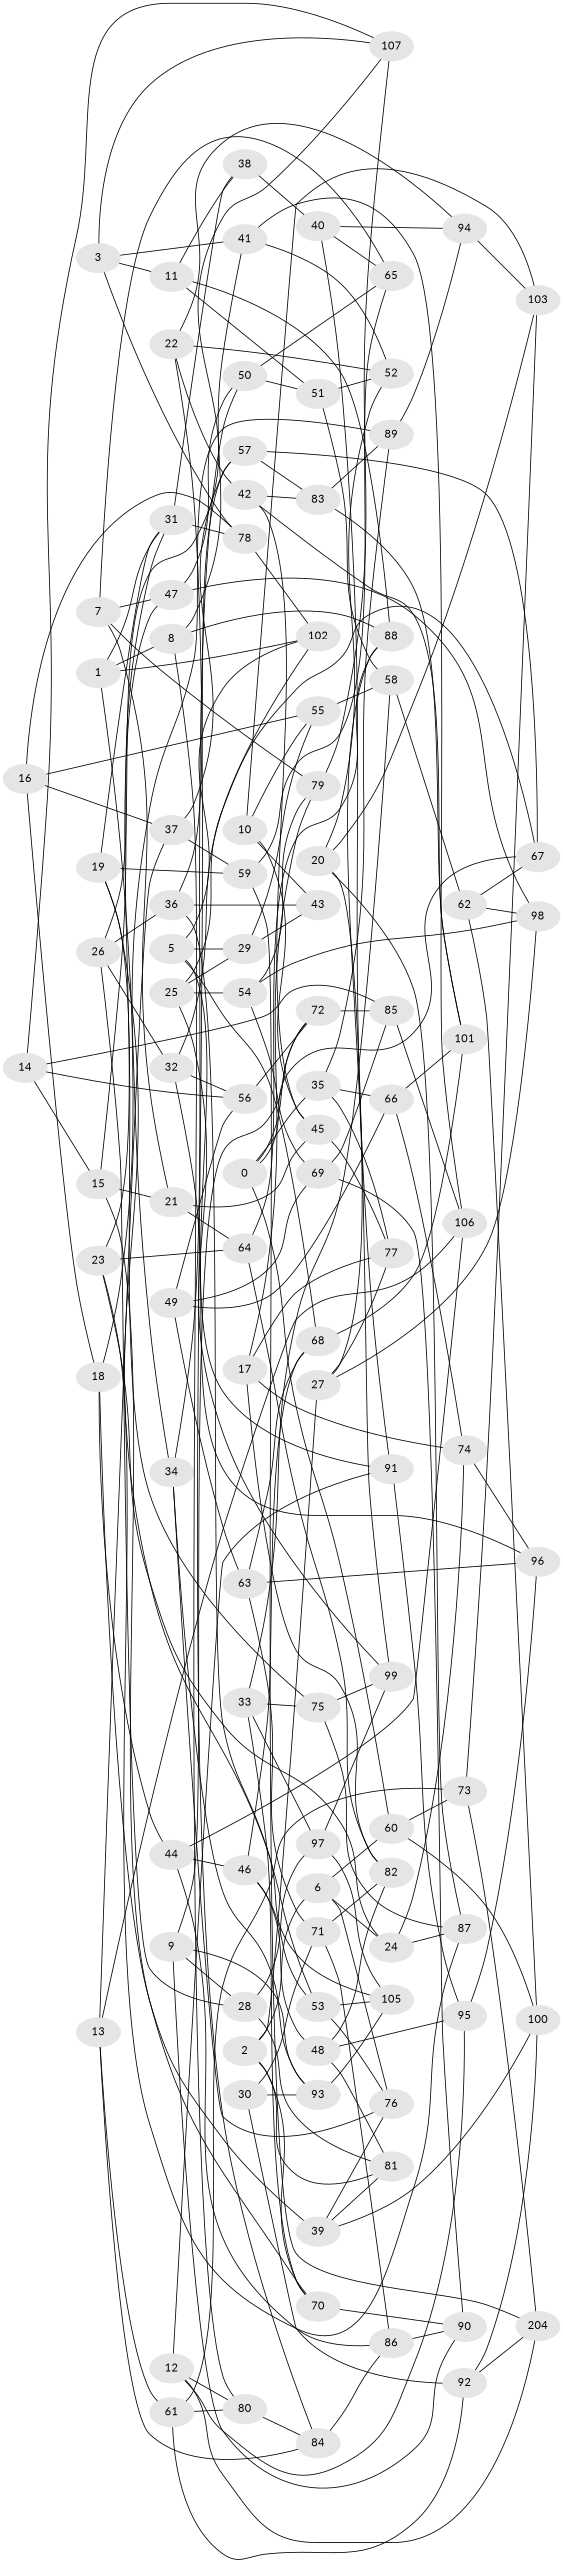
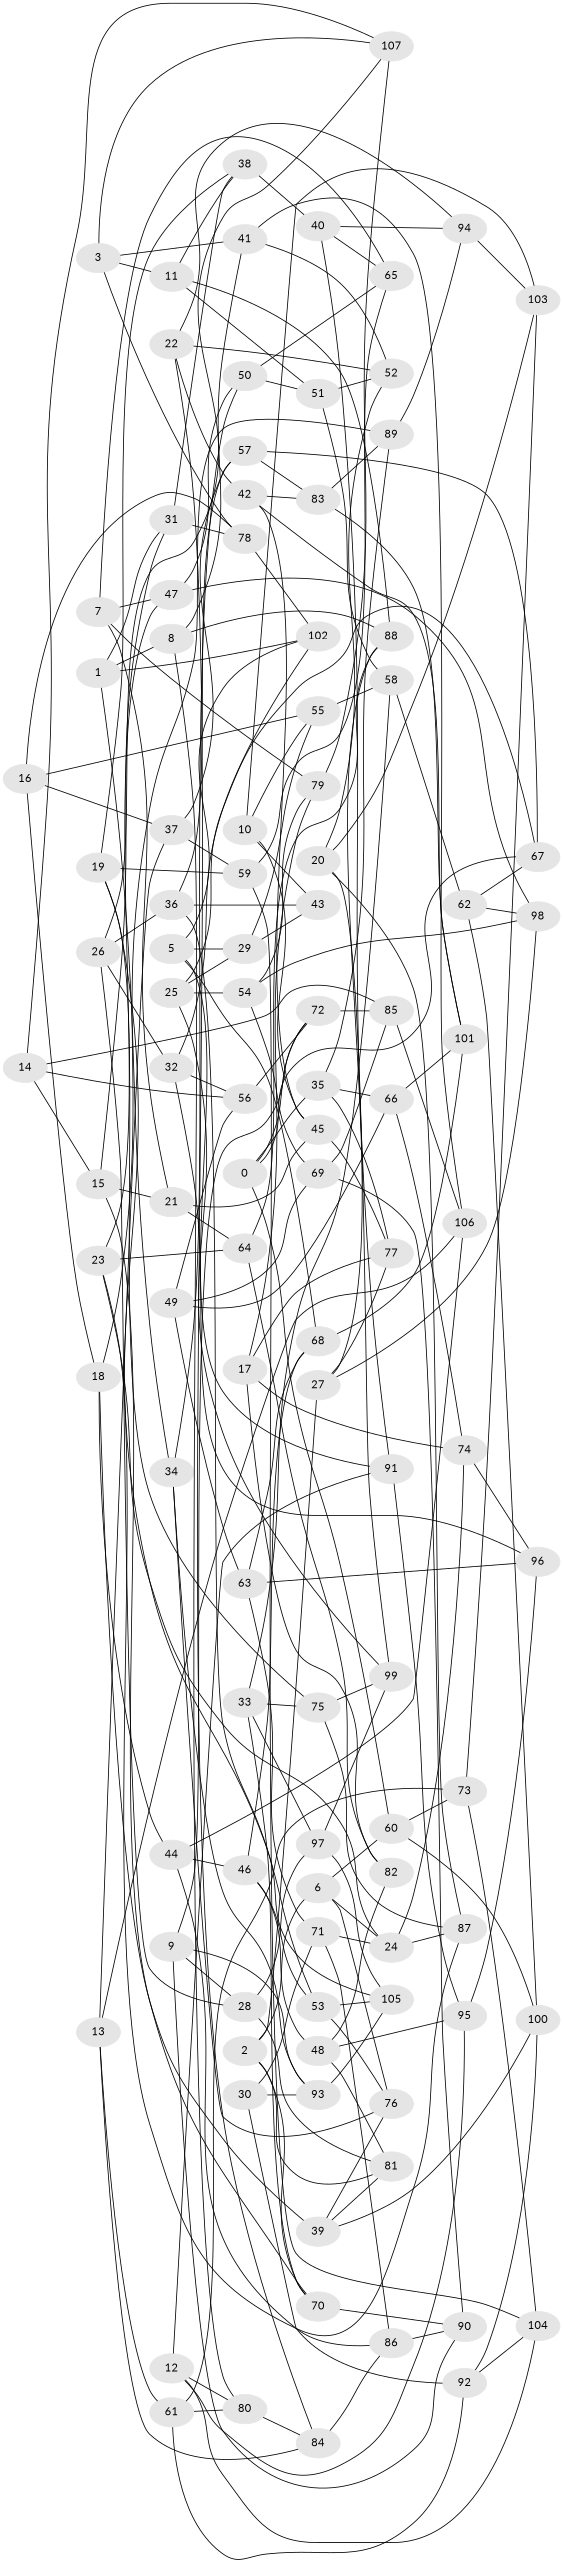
(123, 691) -> (123, 496)
(355, 1903) -> (354, 1940)
(538, 2326) -> (538, 2326)
